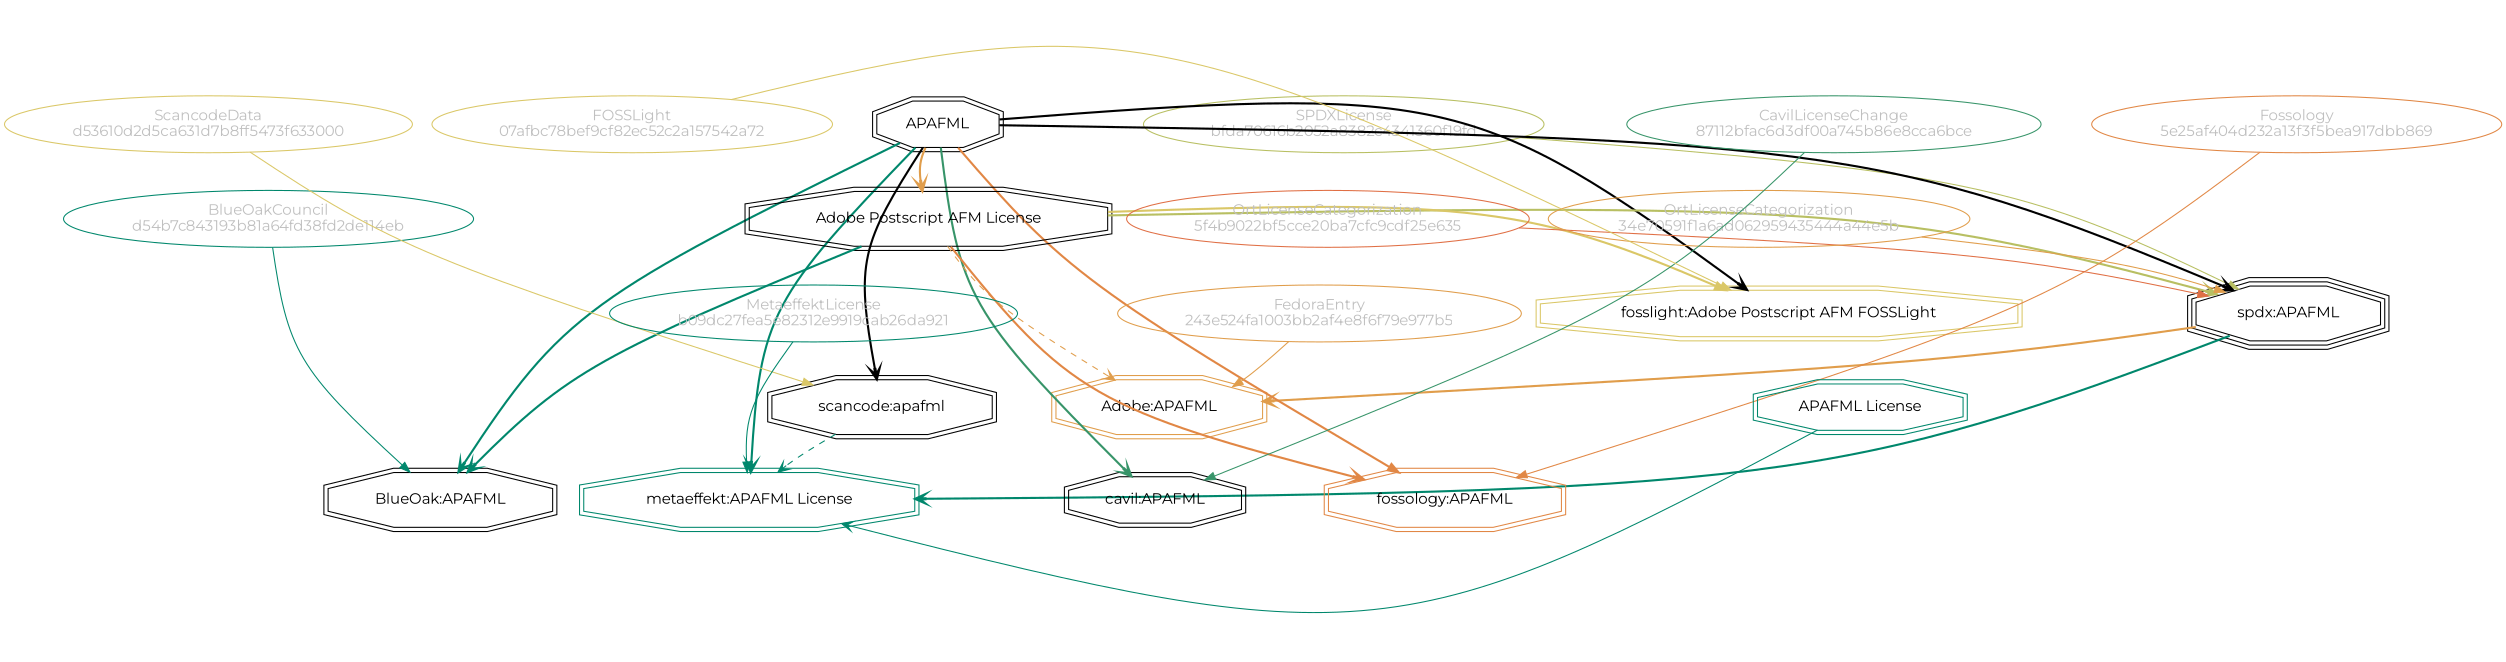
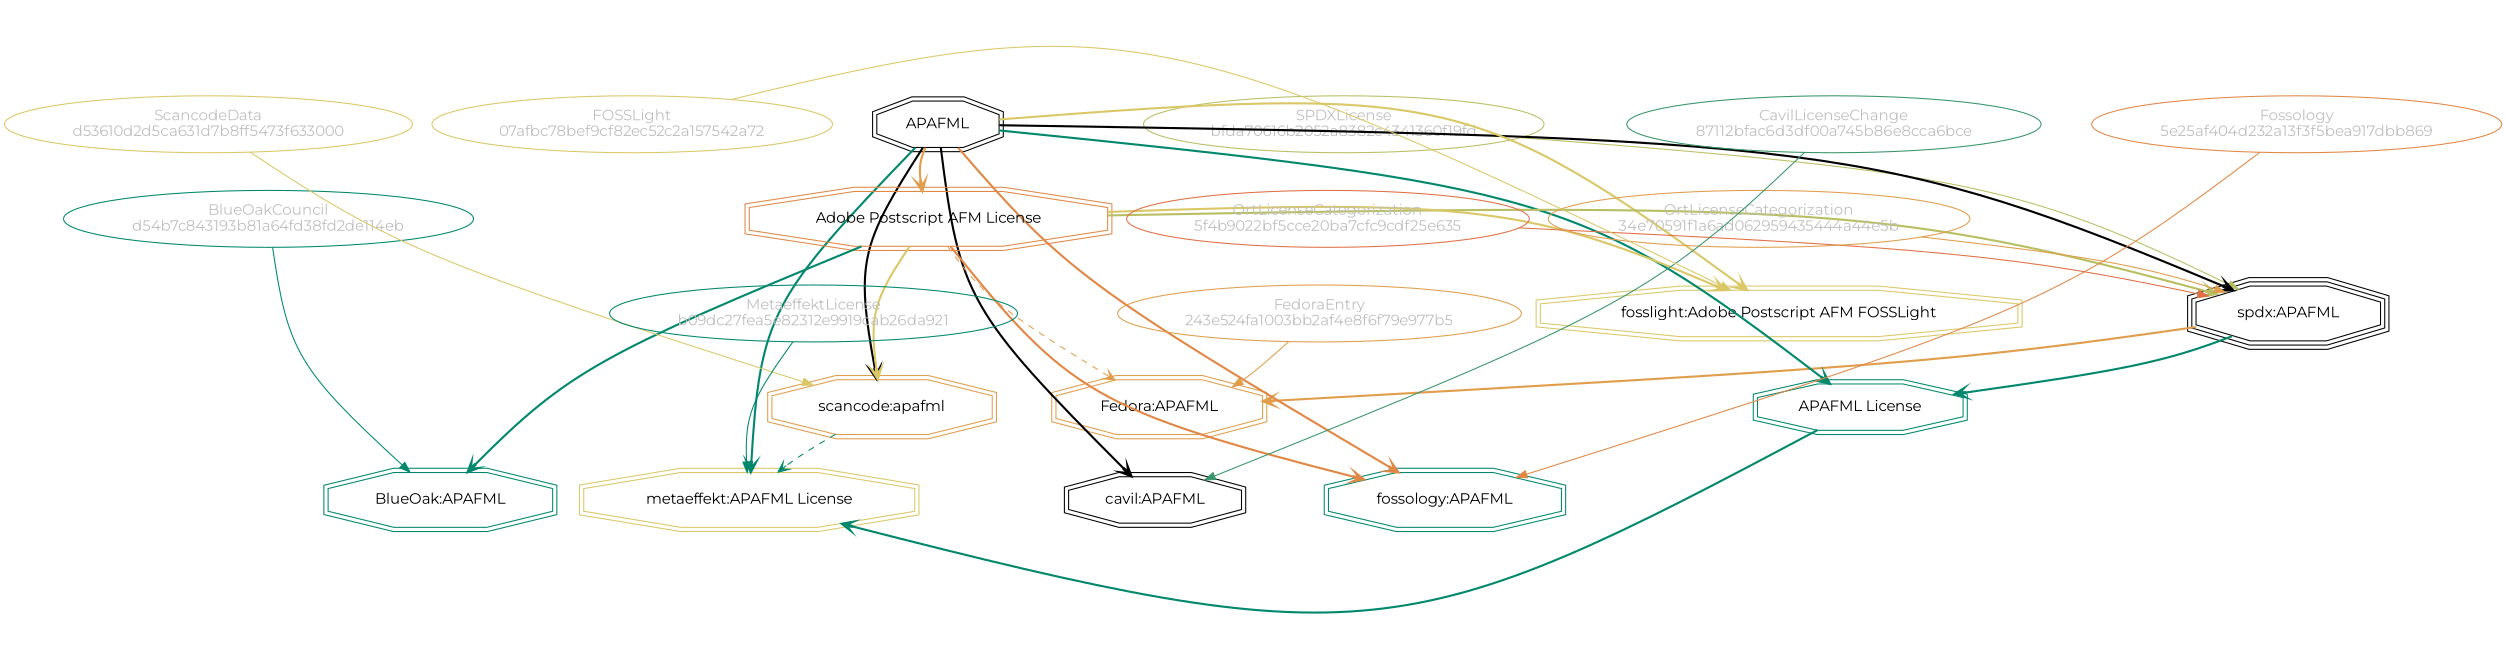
(1392, 110) -> (1392, 110)
(1495, 217) -> (1495, 217)
(928, 219) -> (928, 219)
(656, 270) -> (1434, 184)
none -> (878, 304)
(1159, 326) -> (1159, 326)
(996, 328) -> (996, 328)
(882, 407) -> (882, 407)
(1159, 407) -> (1159, 407)
(1588, 485) -> (2100, 372)
(440, 500) -> (440, 500)
(749, 500) -> (749, 500)
(1445, 500) -> (1445, 500)
(1349, 610) -> (1349, 610)
